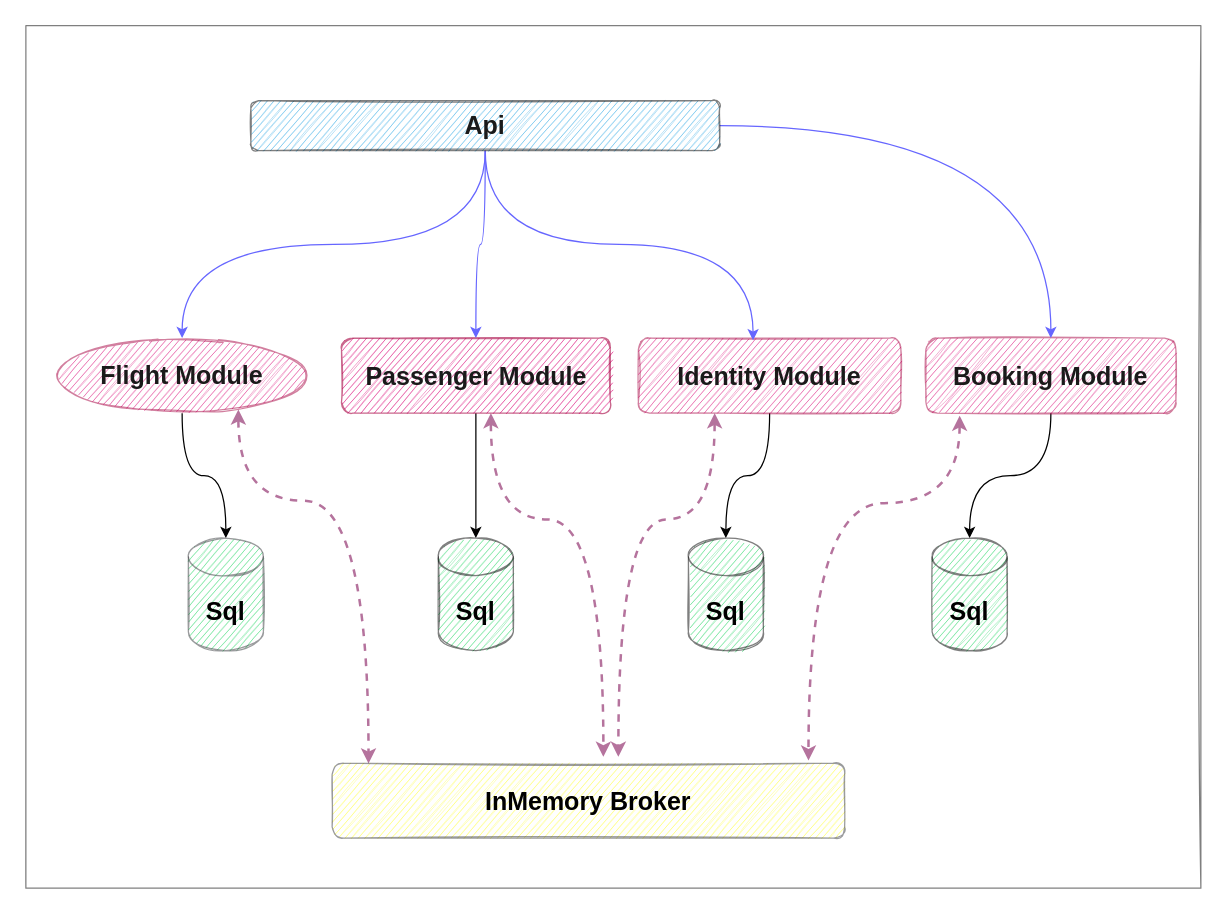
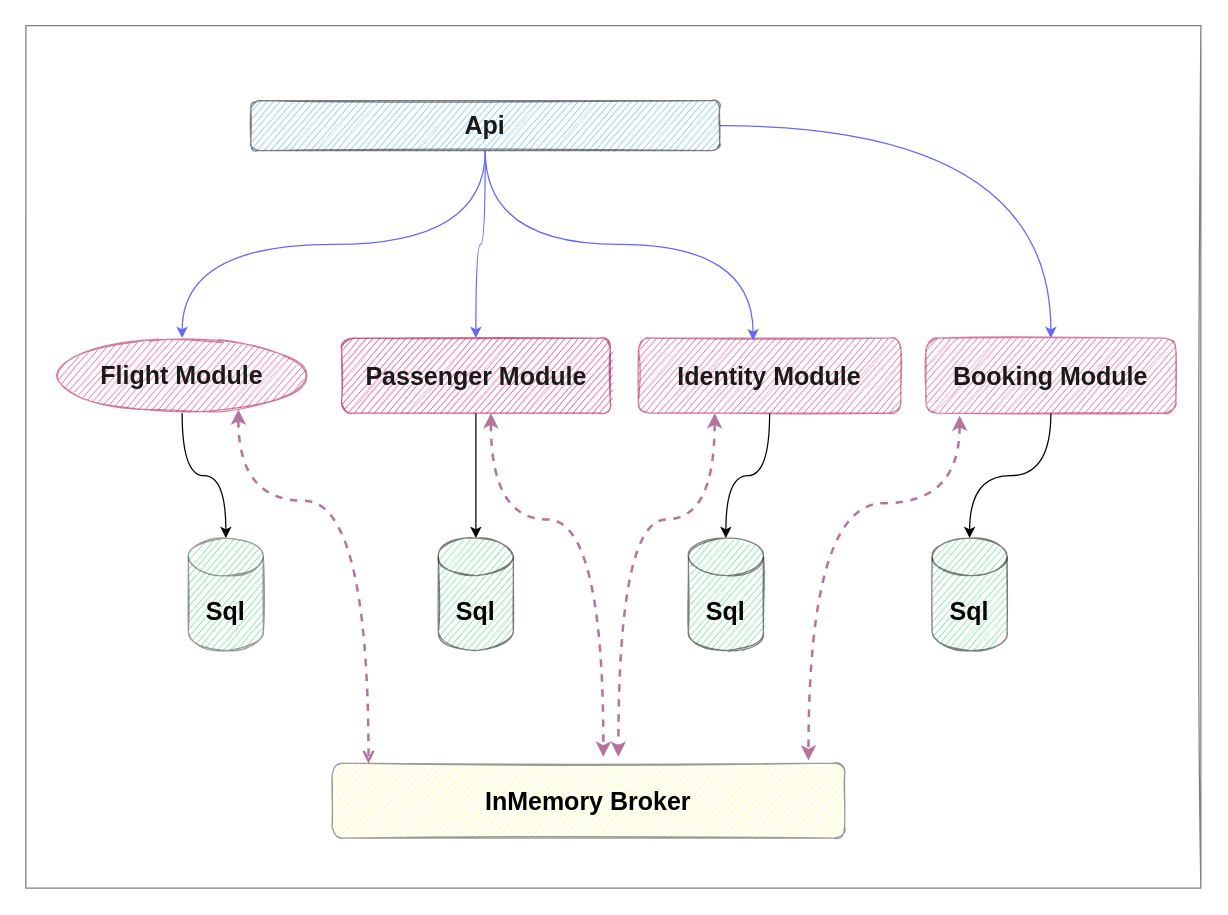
(368, 751) -> (368, 753)
